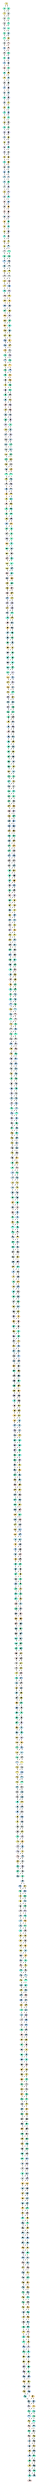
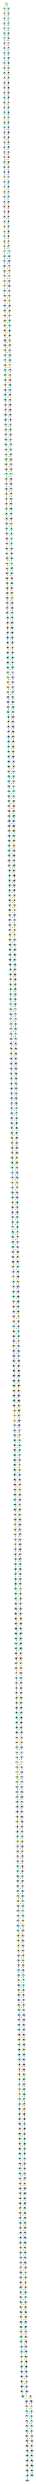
(4, 177) -> (4, 177)
none -> (18, 1881)
